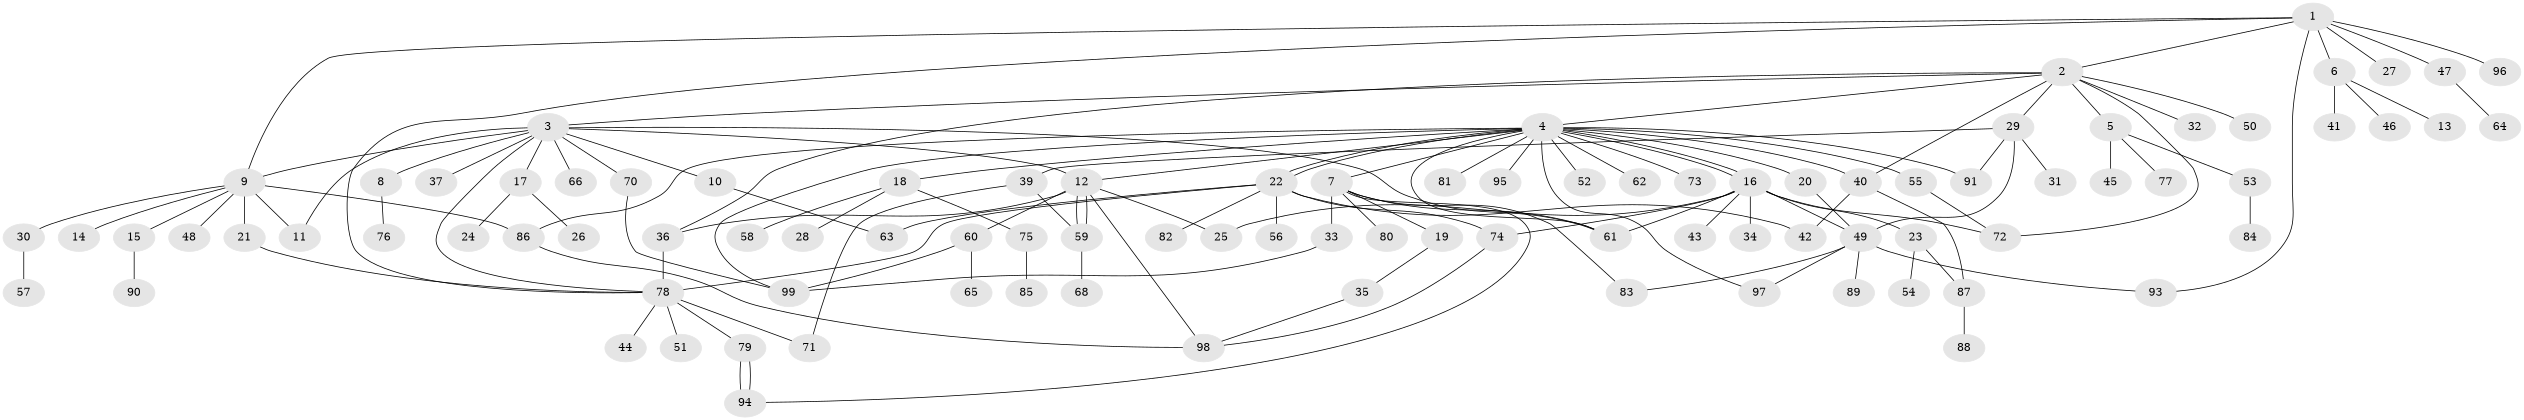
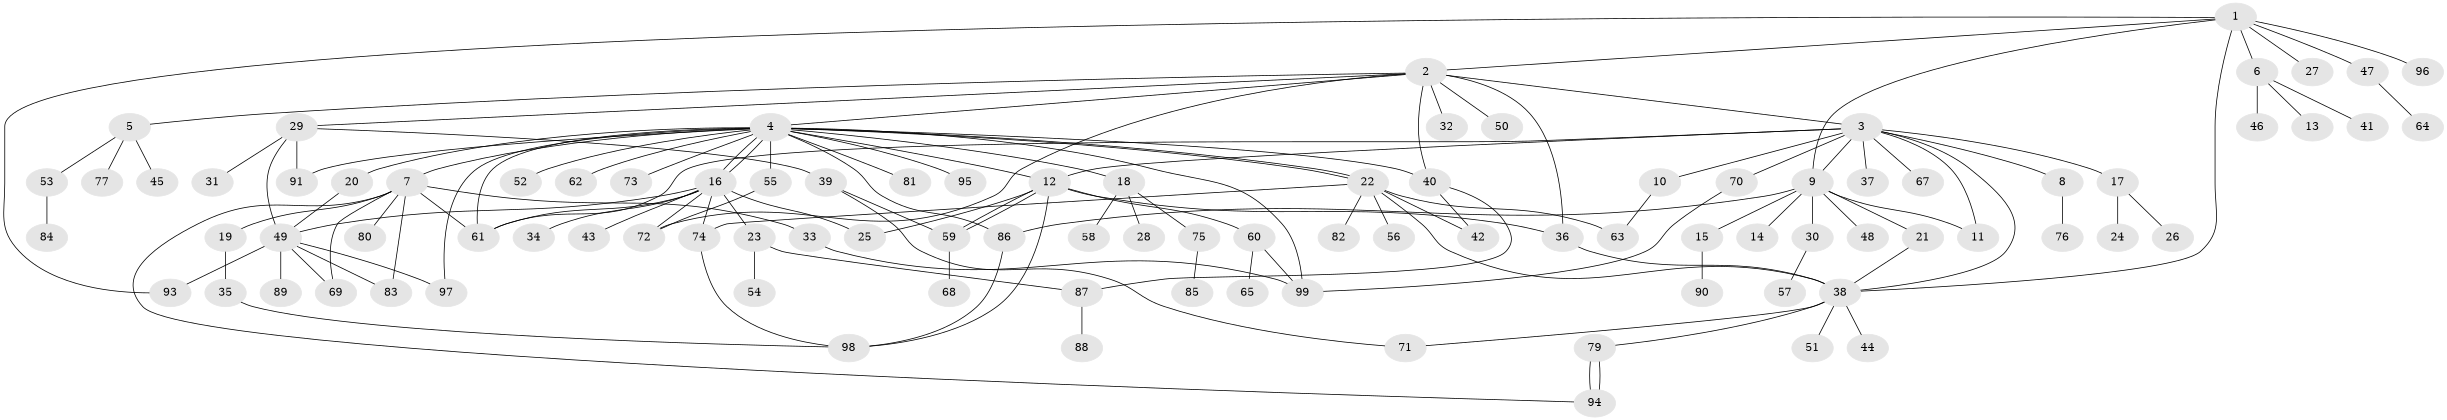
(576, 182) -> (1923, 182)
none -> (336, 293)
(663, 293) -> (1840, 293)
